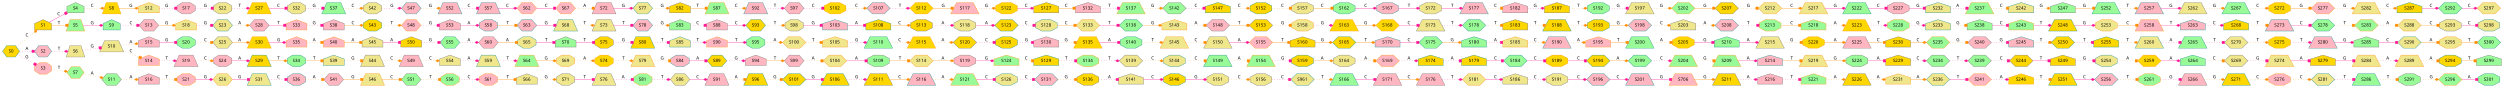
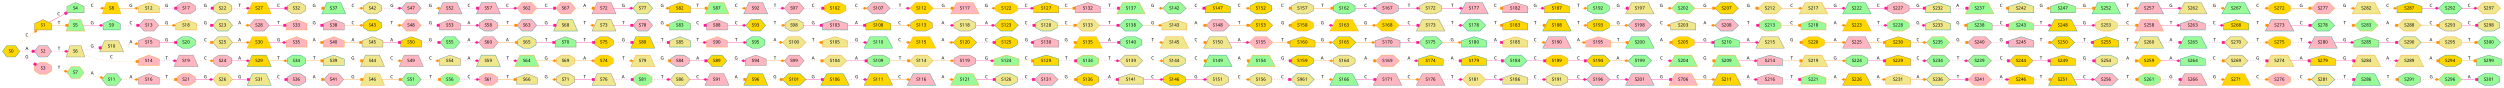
(1322, 6) -> (1322, 6)
(313, 8) -> (313, 8)
(1303, 25) -> (1303, 25)
(131, 54) -> (109, 61)
(583, 61) -> (583, 61)
(2236, 79) -> (2236, 79)
